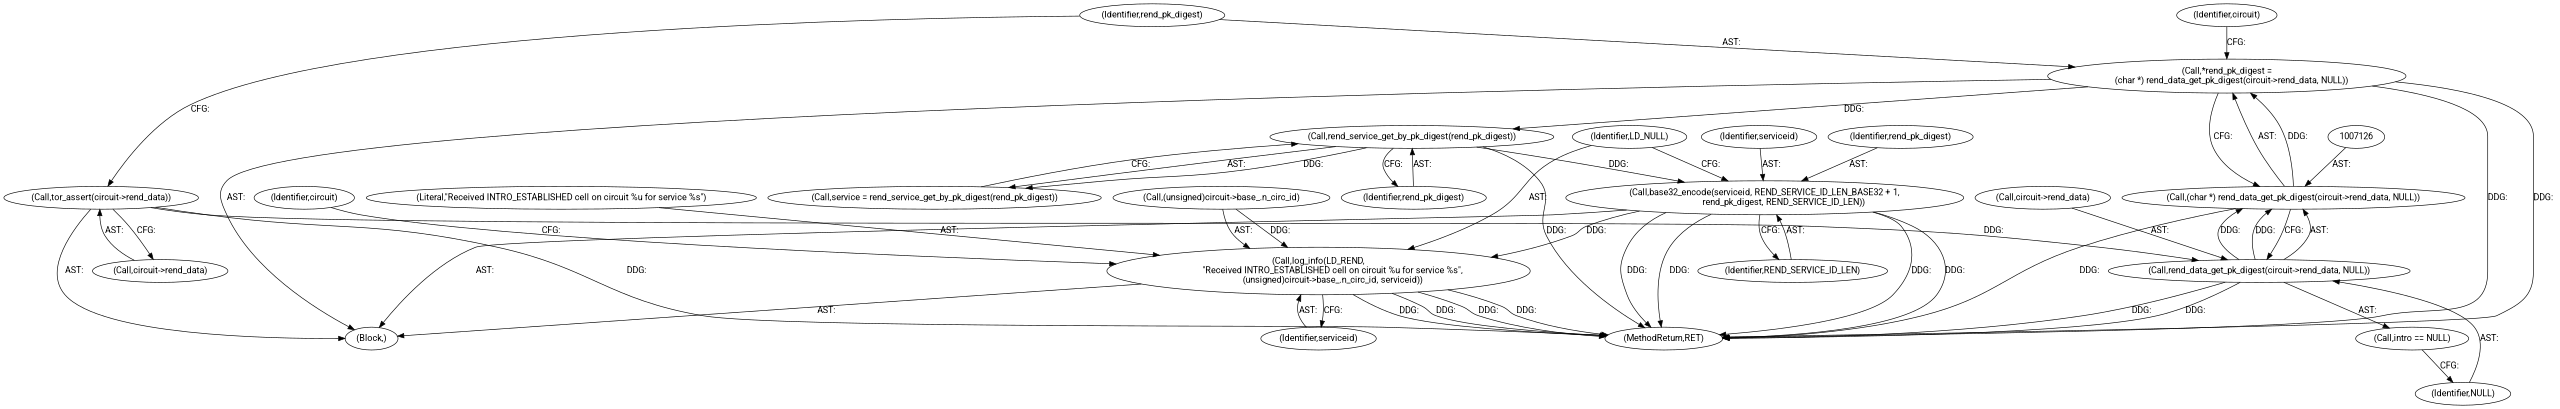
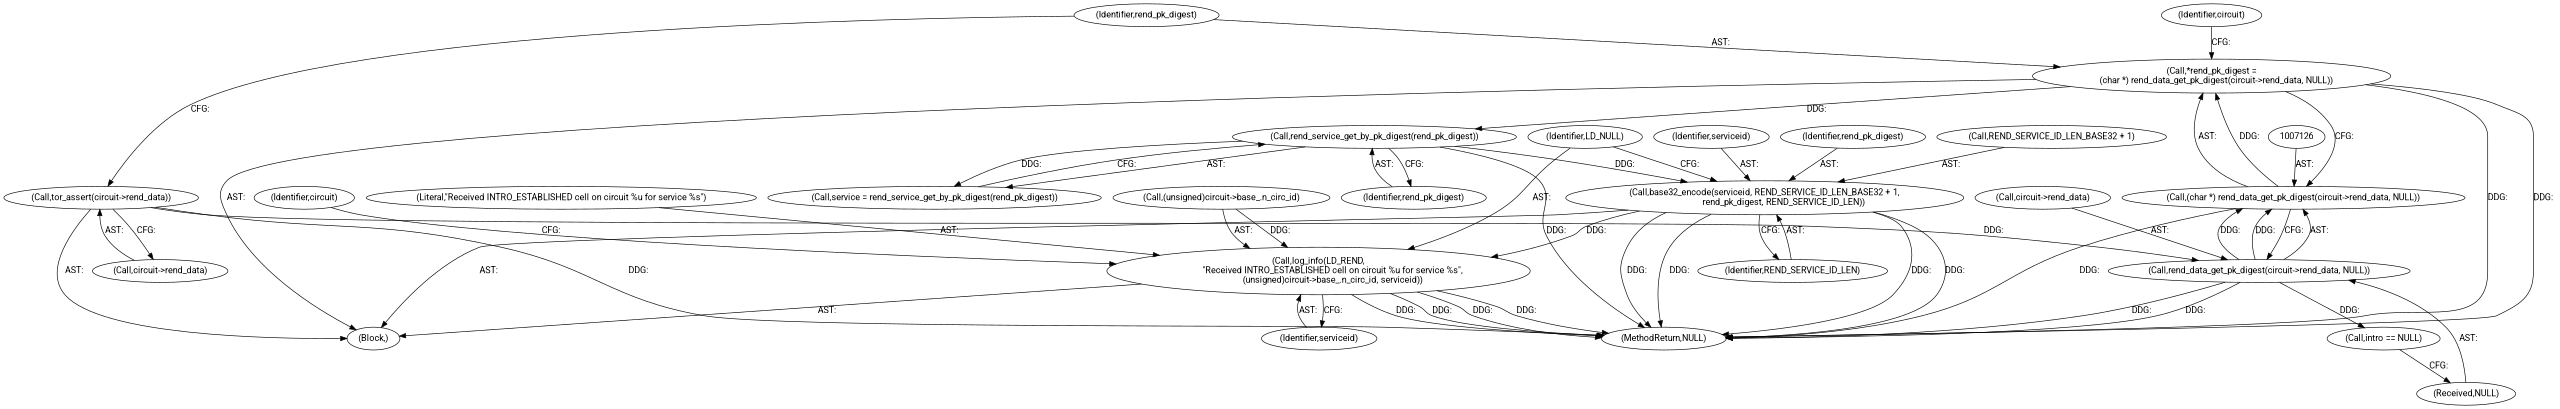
none -> (2052, 137)
(2369, 311) -> (2351, 311)
(1664, 339) -> (1664, 339)
(2463, 394) -> (2466, 394)
